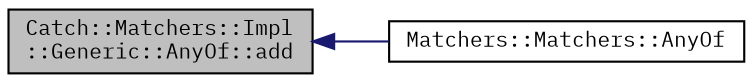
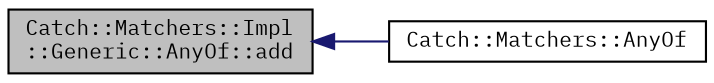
(567, 41) -> (548, 41)
